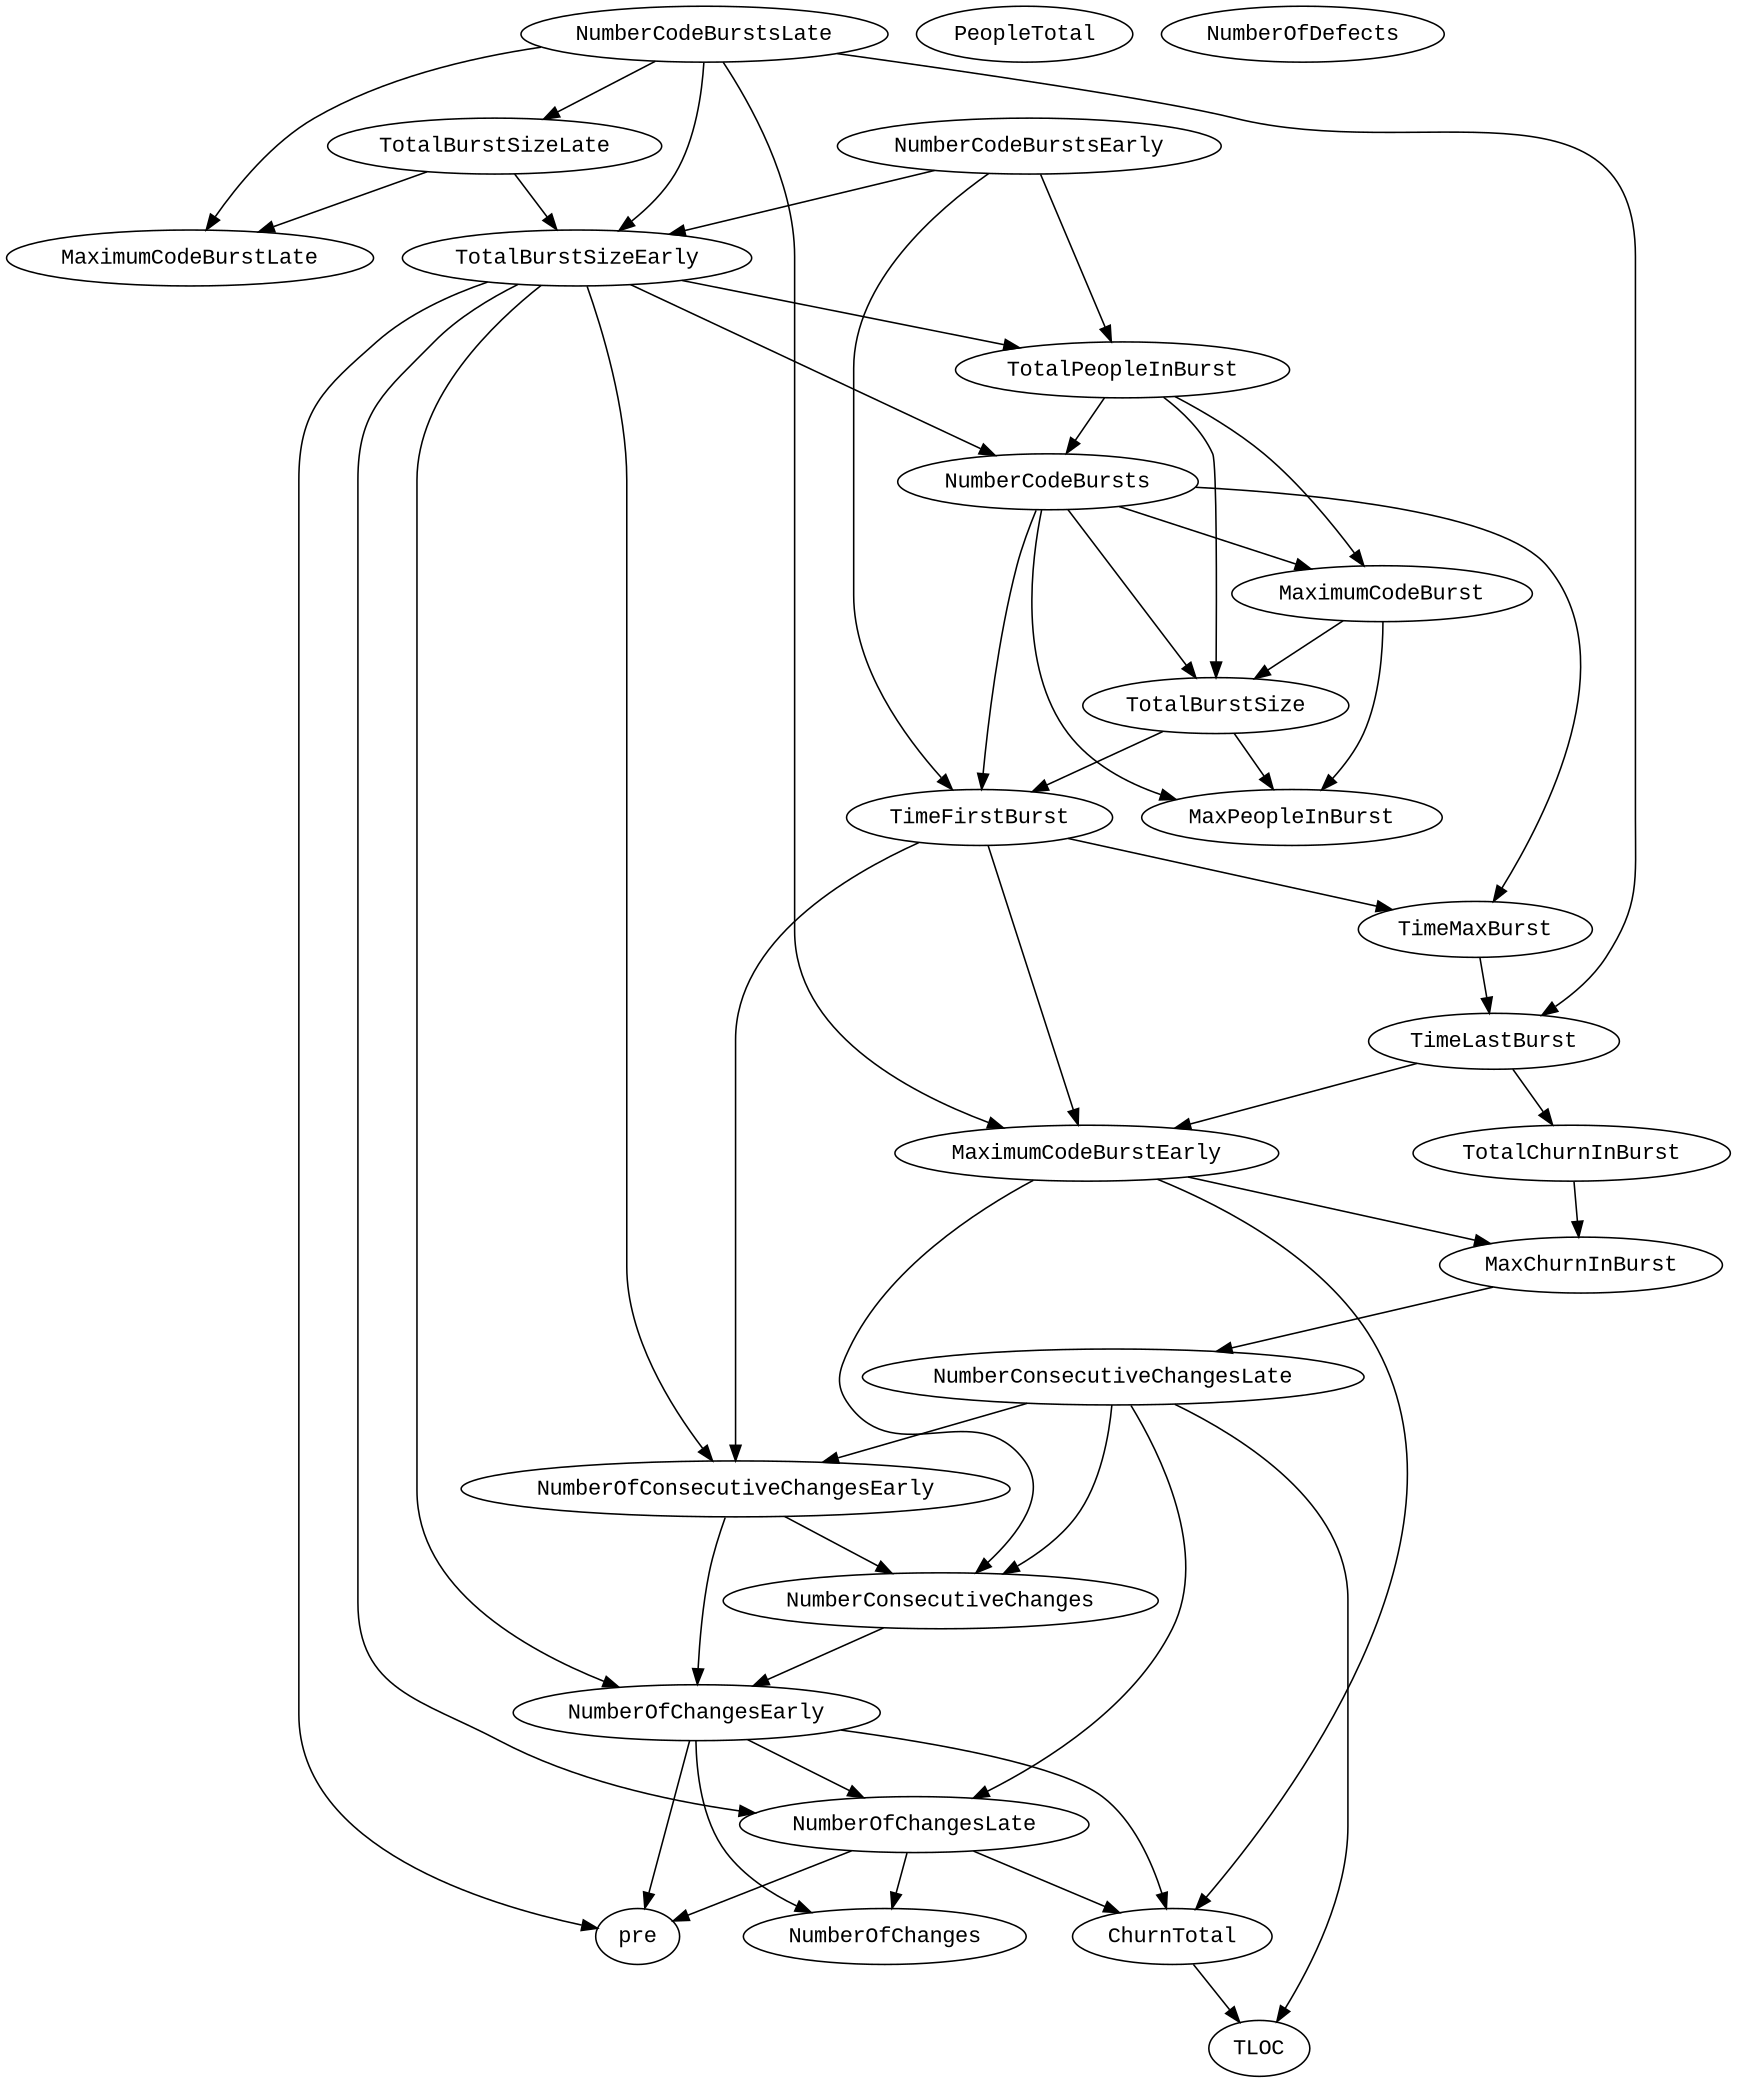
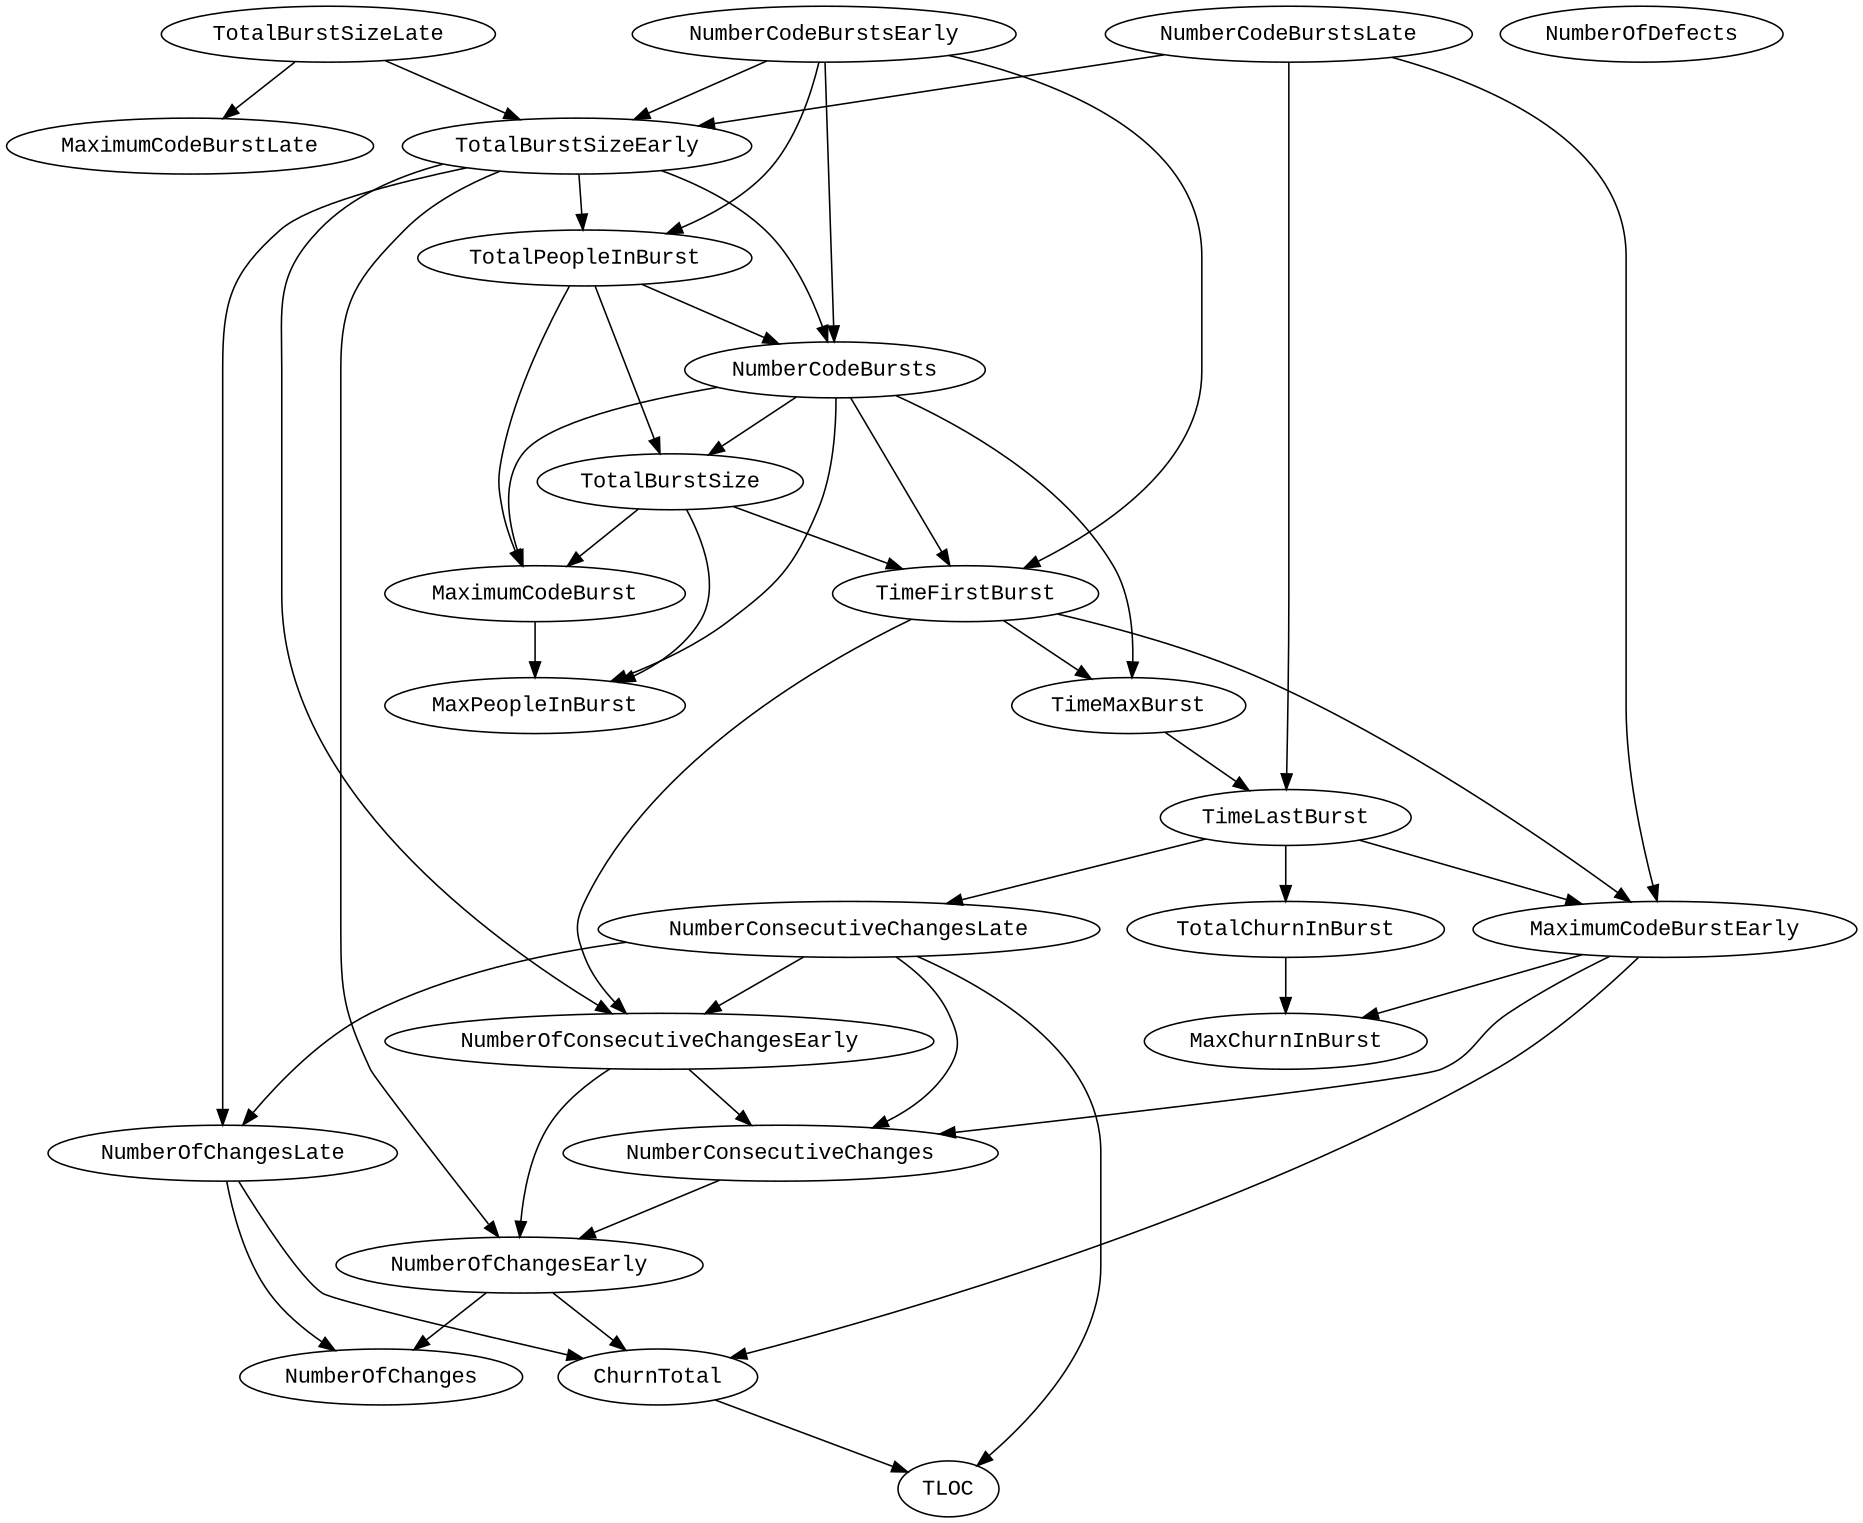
(1025, 34) -> none
(606, 87) -> none
(358, 96) -> none
none -> (829, 194)
(1305, 645) -> (609, 533)
(1369, 1316) -> (1084, 869)
(799, 1765) -> none
(638, 1936) -> none
